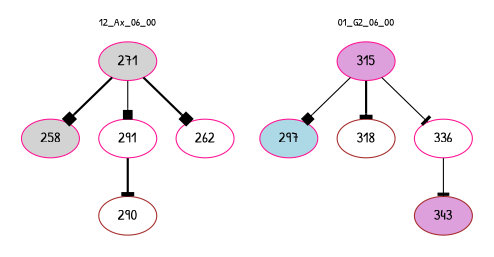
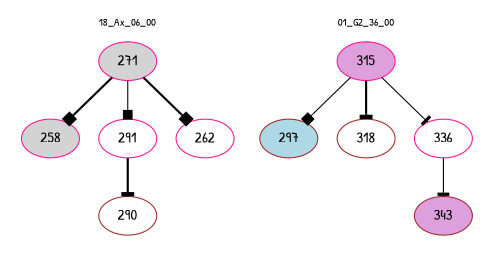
(128, 23) -> (128, 23)
(366, 23) -> (366, 23)
(289, 138) -> (289, 138)
